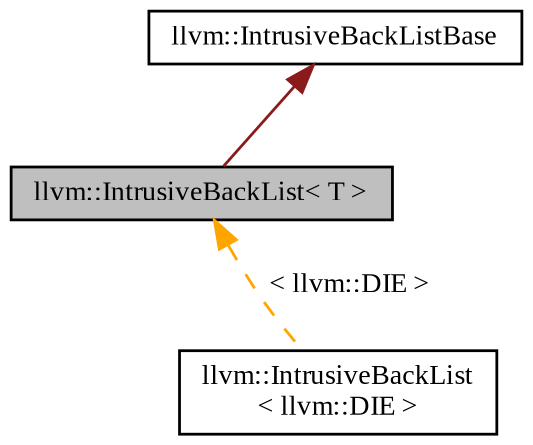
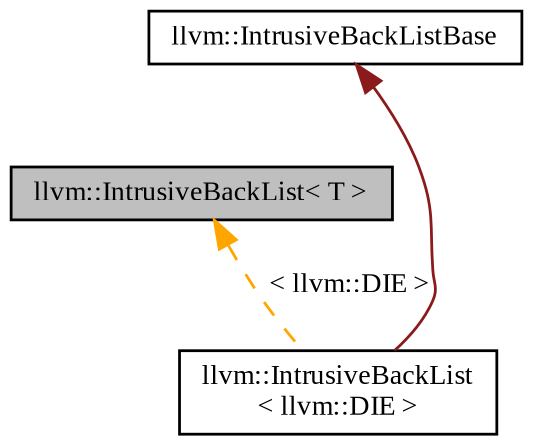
(259, 126) -> (431, 219)
